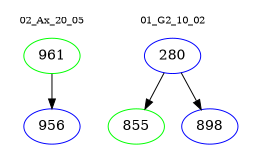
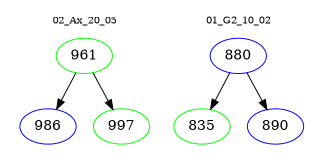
(173, 56) -> (238, 56)
(52, 126) -> (48, 126)
none -> (122, 126)
(136, 126) -> (202, 126)
(210, 126) -> (276, 126)
